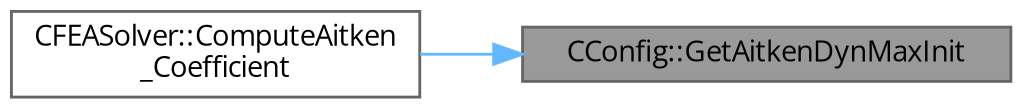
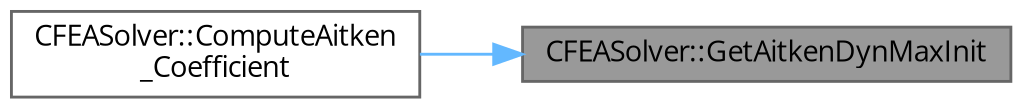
(767, 54) -> (767, 54)
